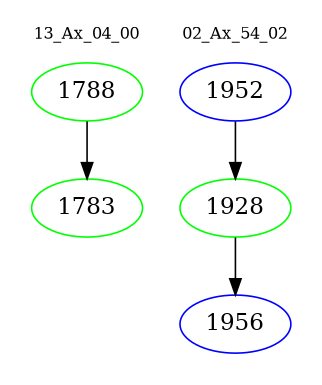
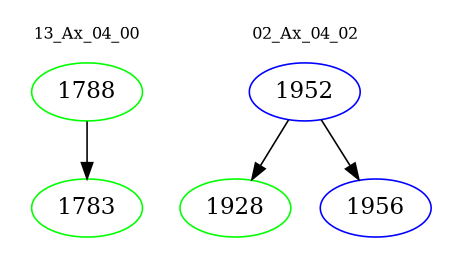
(235, 35) -> (306, 35)
(235, 258) -> (336, 143)
